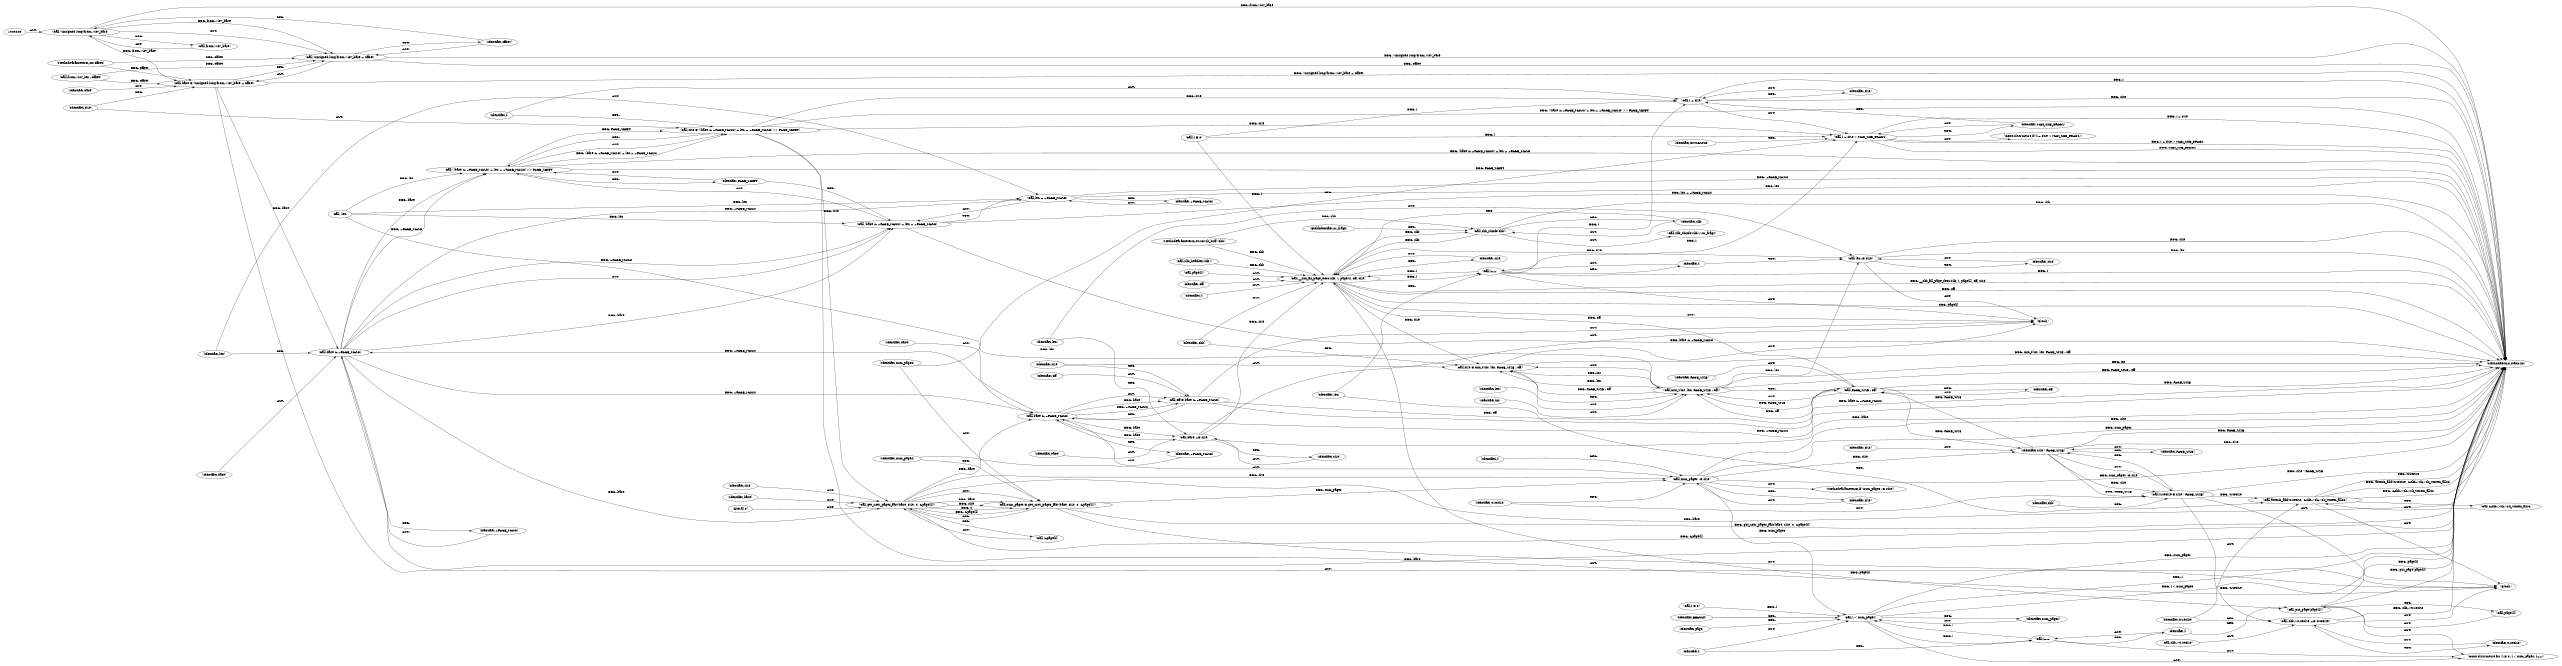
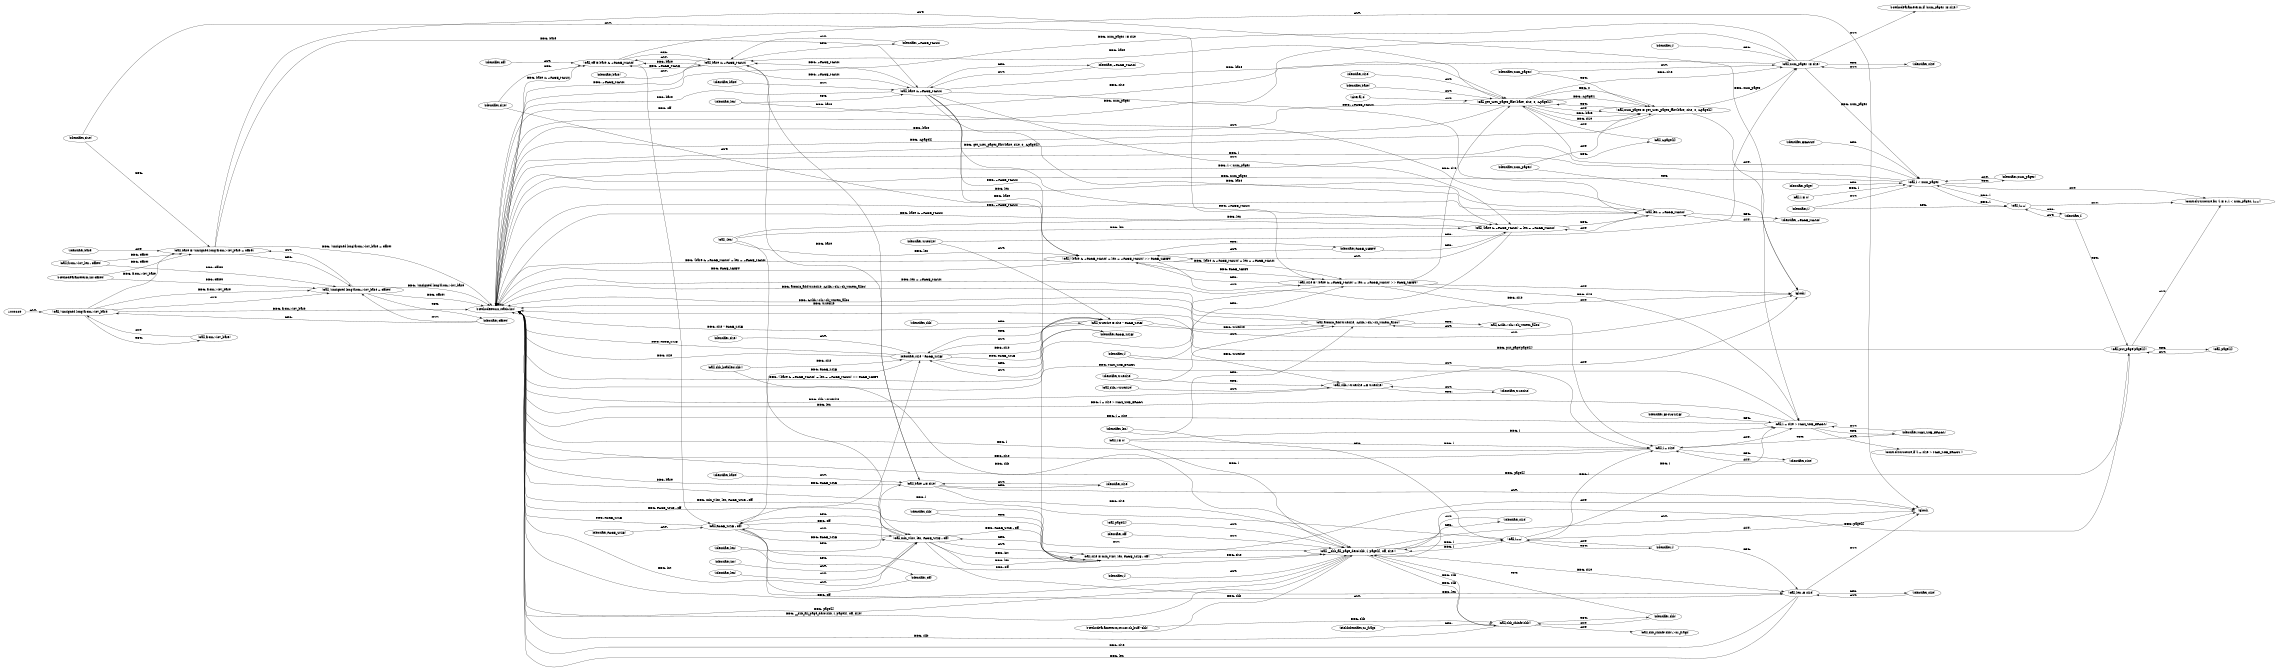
(1401, 331) -> (1241, 557)
(1848, 405) -> (523, 101)
(1862, 462) -> (825, 366)
